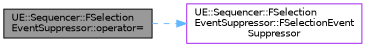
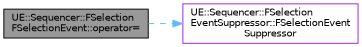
(78, 24) -> (76, 24)
